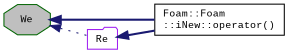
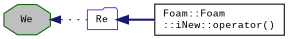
(108, 20) -> none
